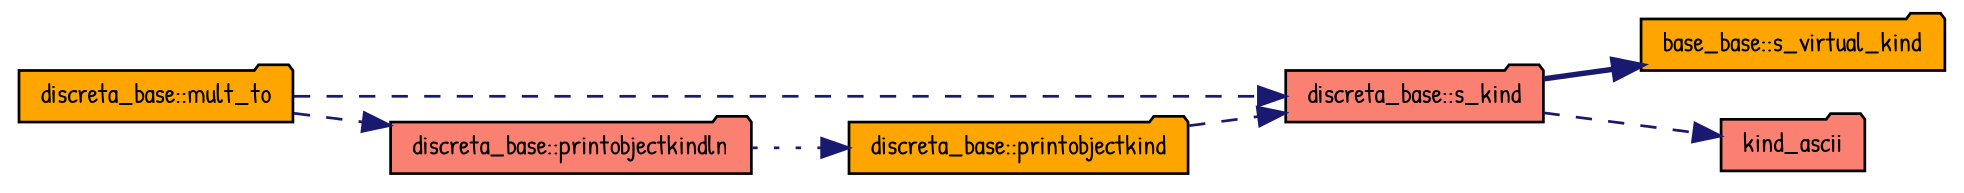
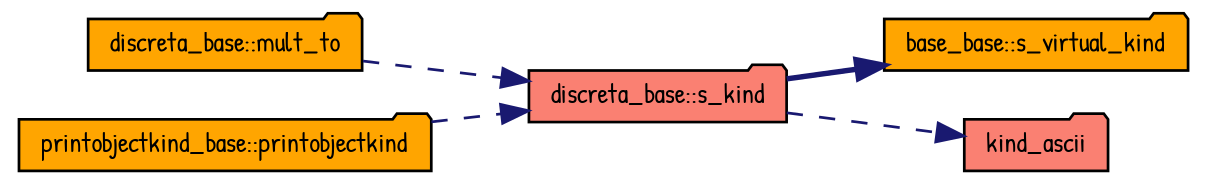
(571, 148) -> none
(1019, 148) -> (225, 145)
